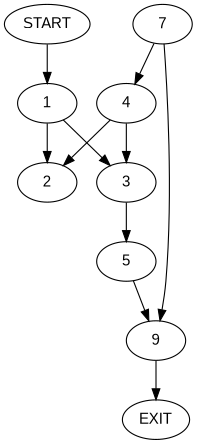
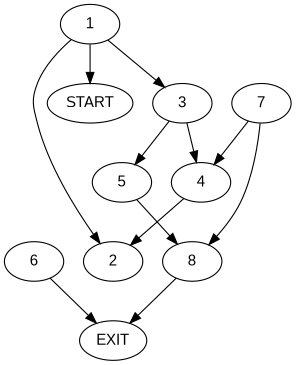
(47, 58) -> (90, 58)
(126, 137) -> (190, 137)
none -> (34, 261)
(156, 341) -> (192, 261)
